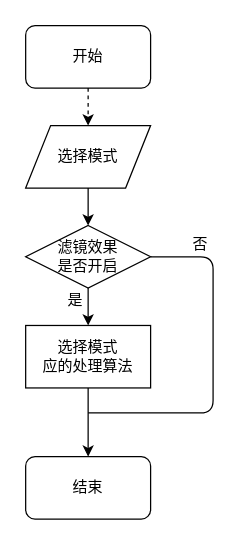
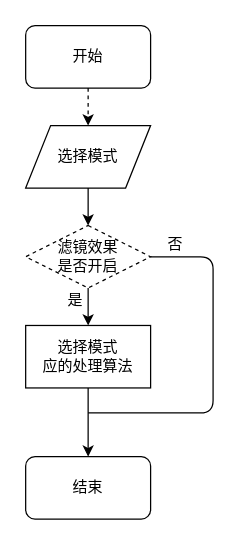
(201, 244) -> (176, 244)
(88, 257) -> (88, 257)
